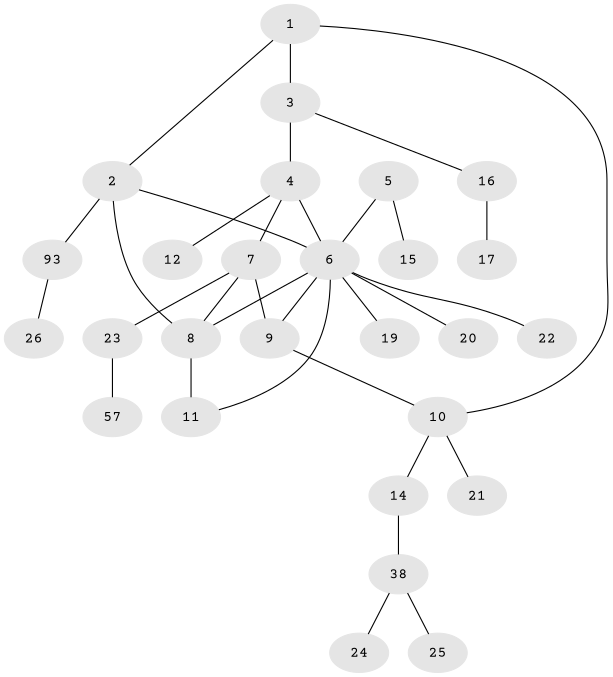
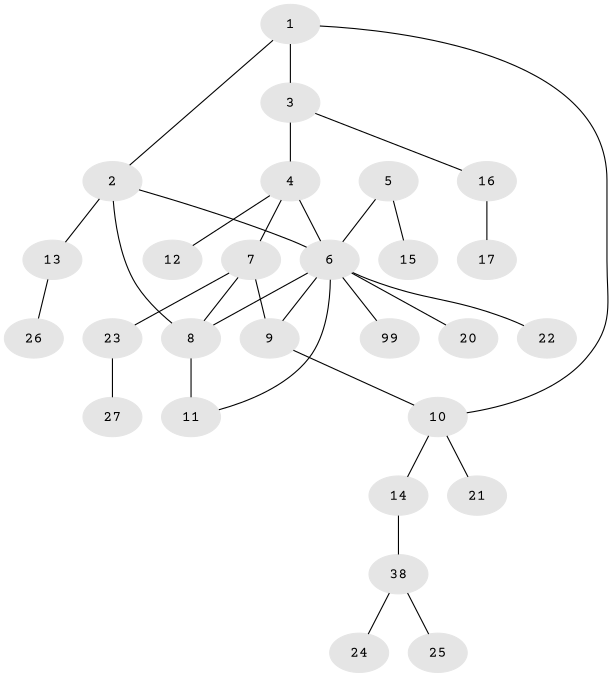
(52, 260) -> (52, 260)
(390, 338) -> (390, 338)
(112, 417) -> (112, 417)
